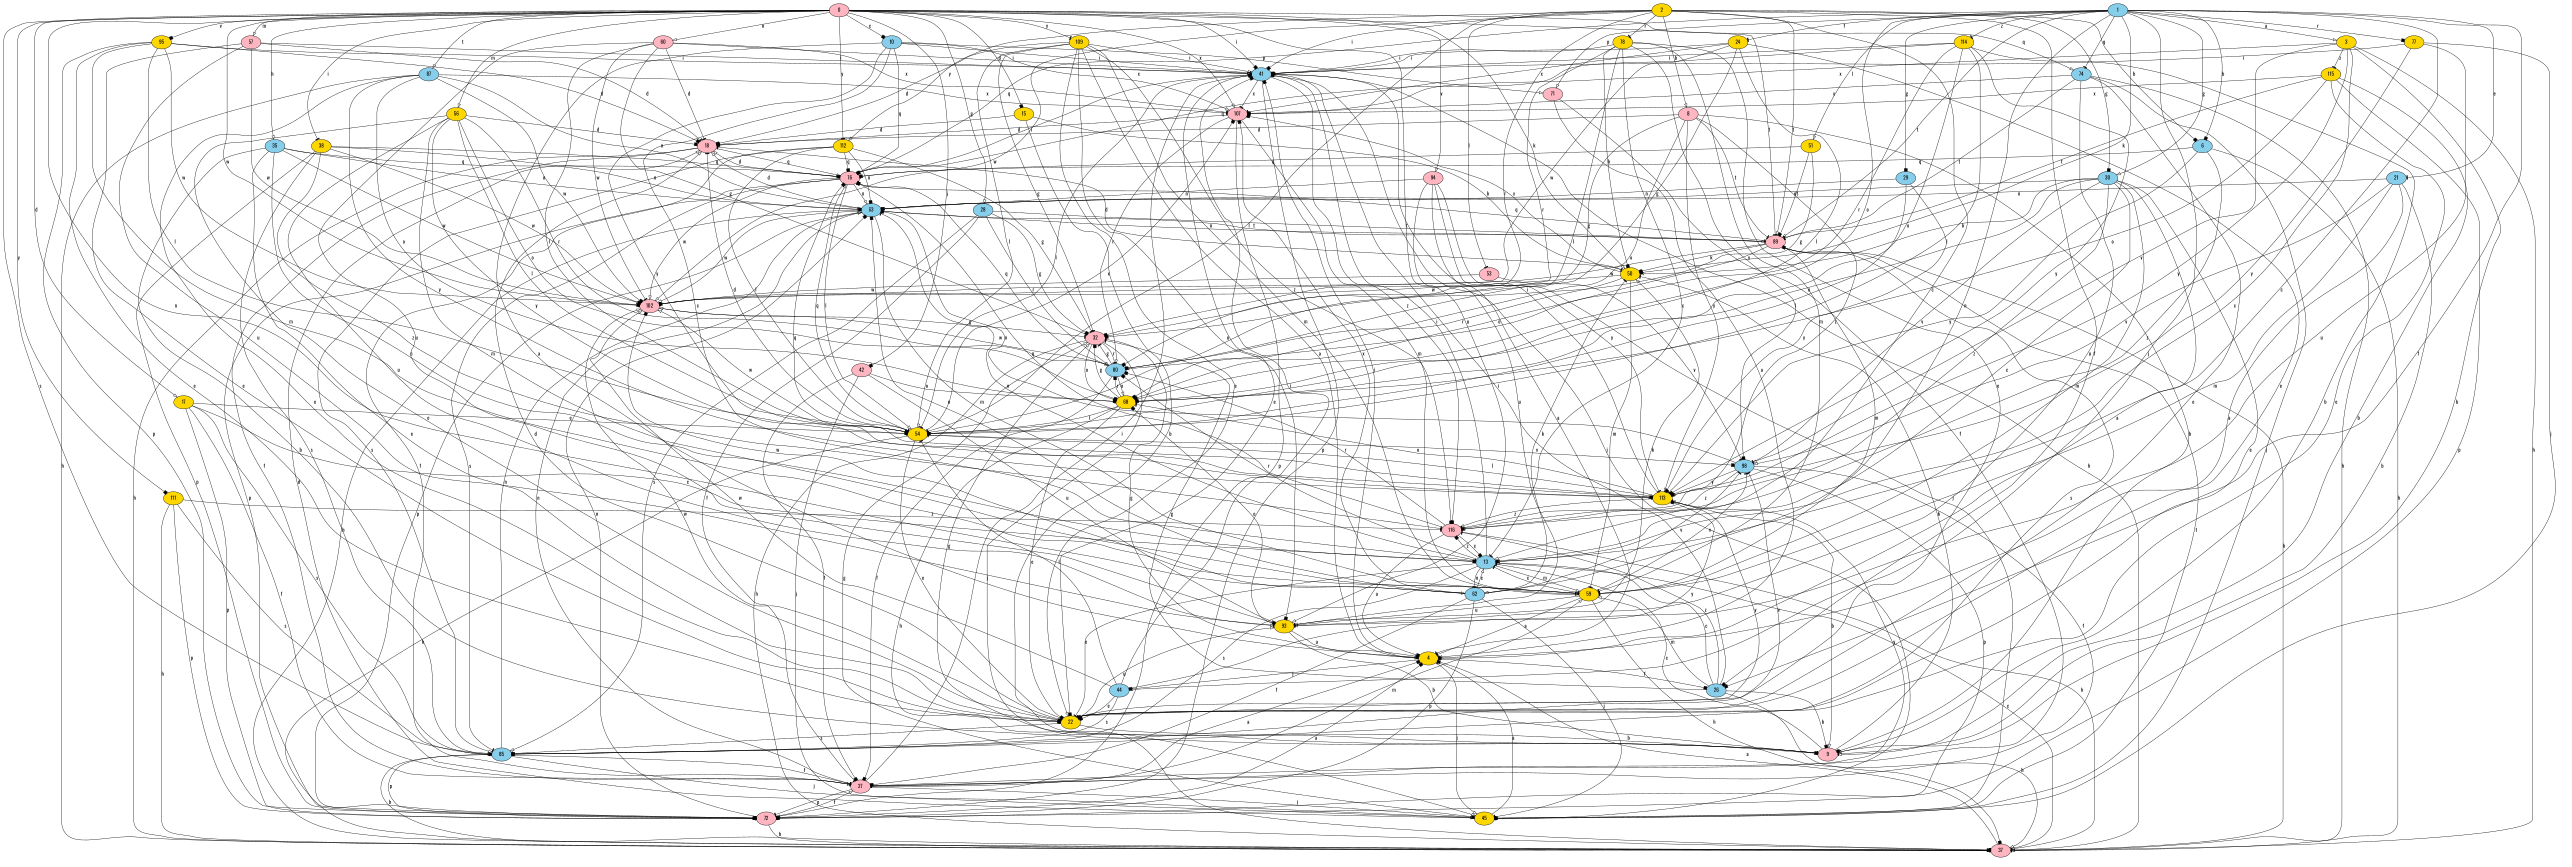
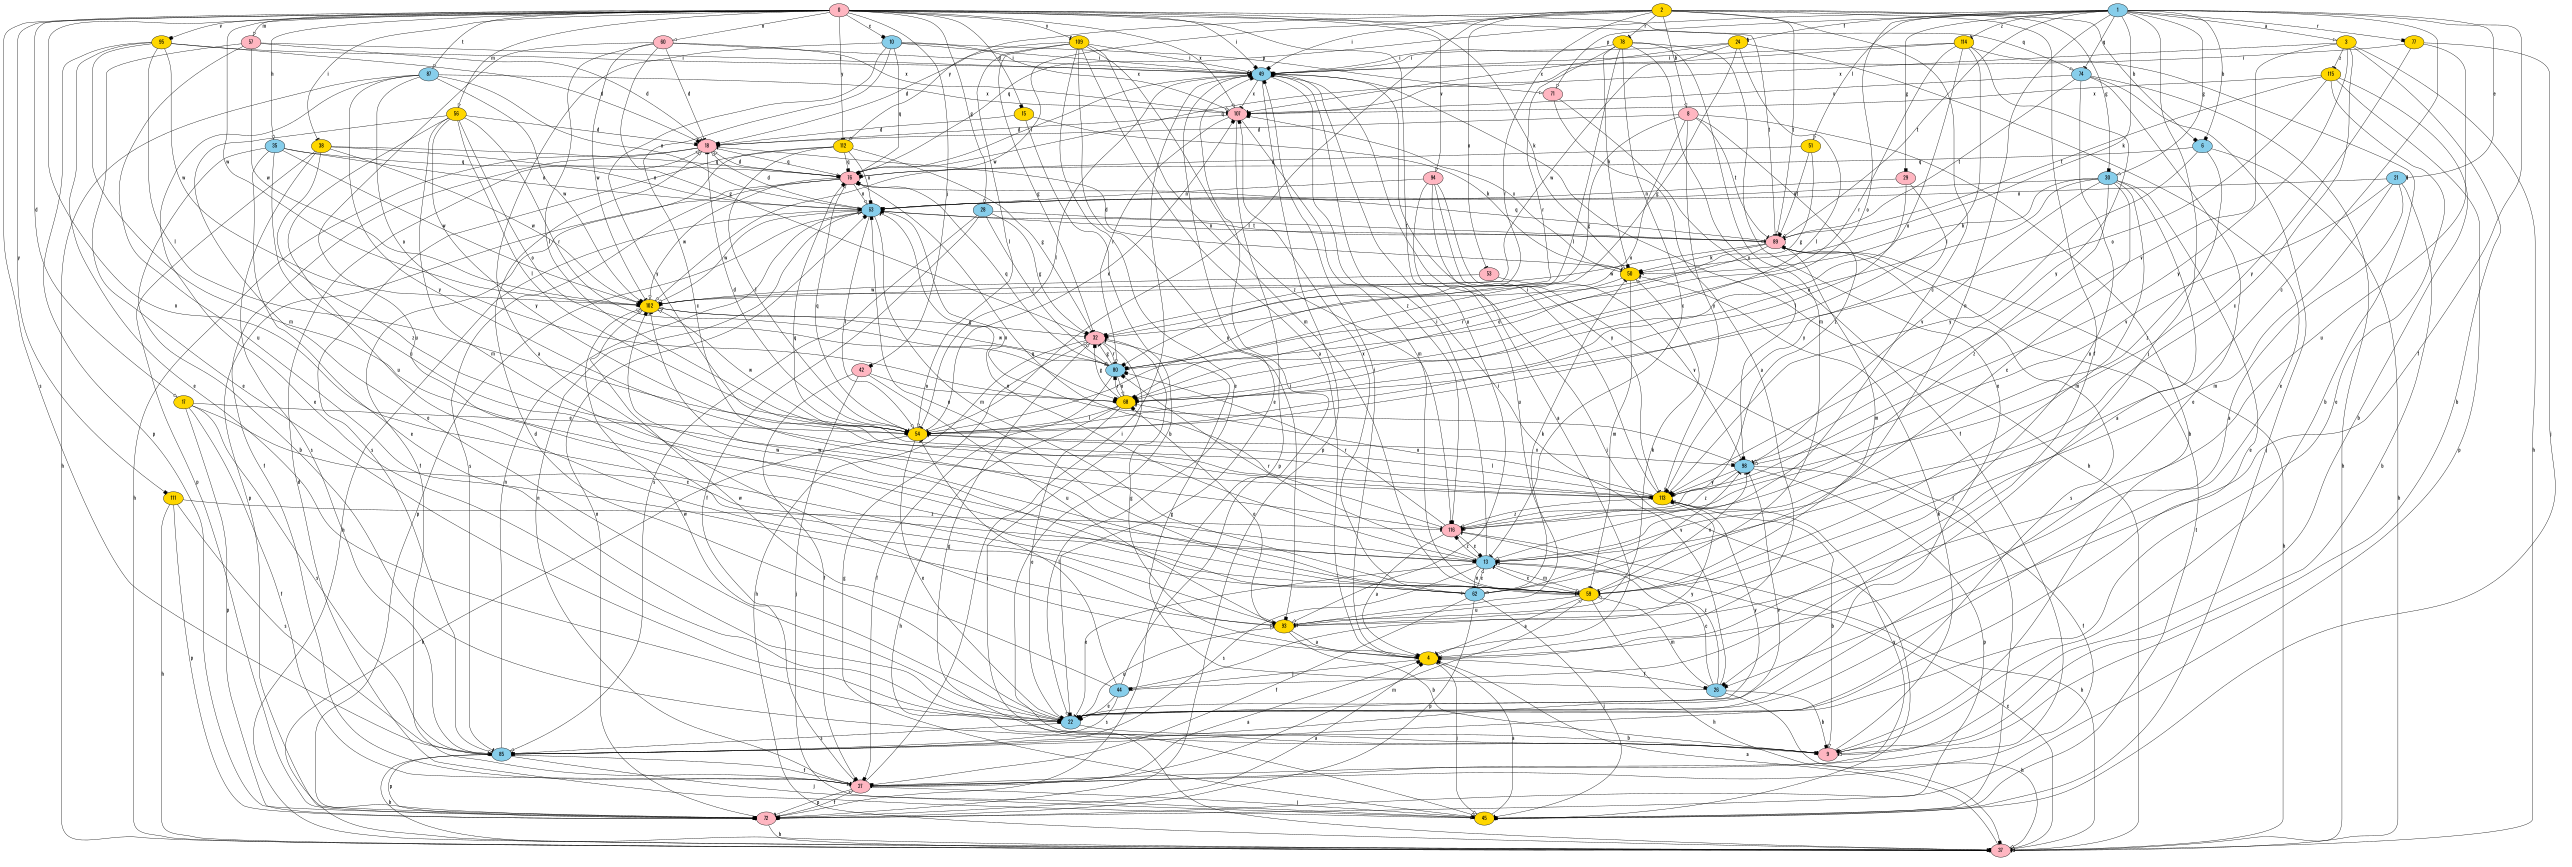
(1261, 74) -> (1261, 74)
(1469, 146) -> (1469, 146)
(1906, 178) -> (1906, 178)
(1165, 294) -> (1078, 515)
(650, 306) -> (650, 306)
(826, 322) -> (843, 337)
(1086, 379) -> none
(1666, 650) -> none
(1071, 722) -> (1071, 722)
